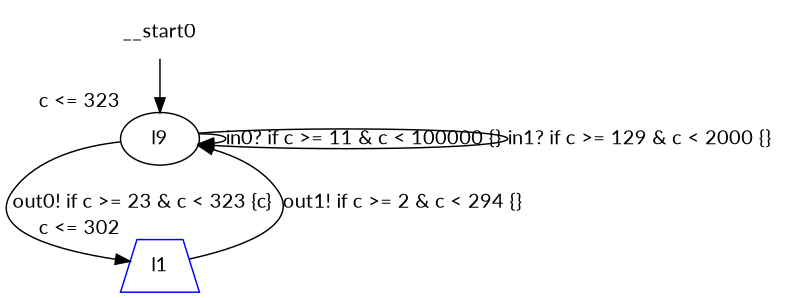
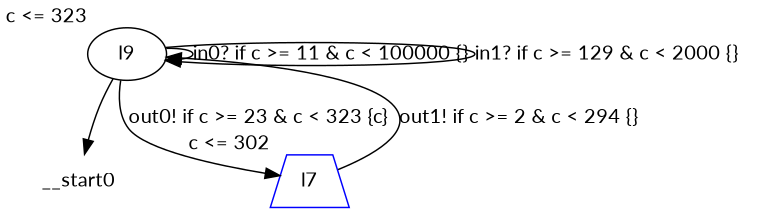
(160, 78) -> (99, 109)
(160, 266) -> (310, 181)
